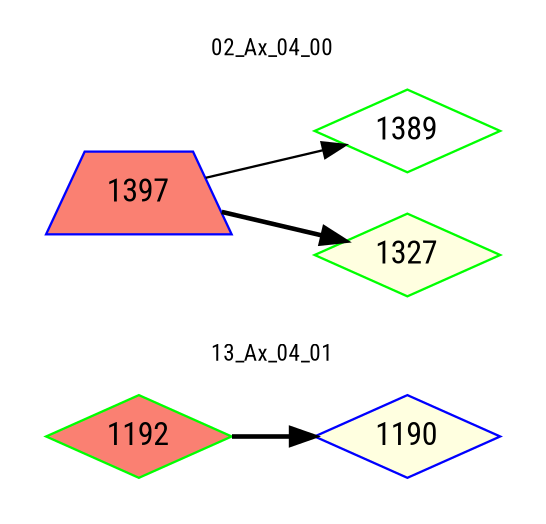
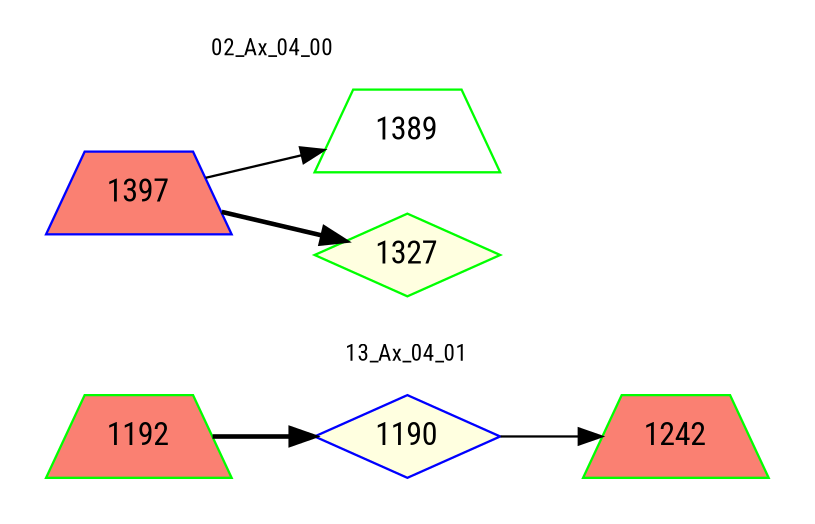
(407, 131) -> (407, 131)
(139, 436) -> (139, 436)
none -> (676, 436)
